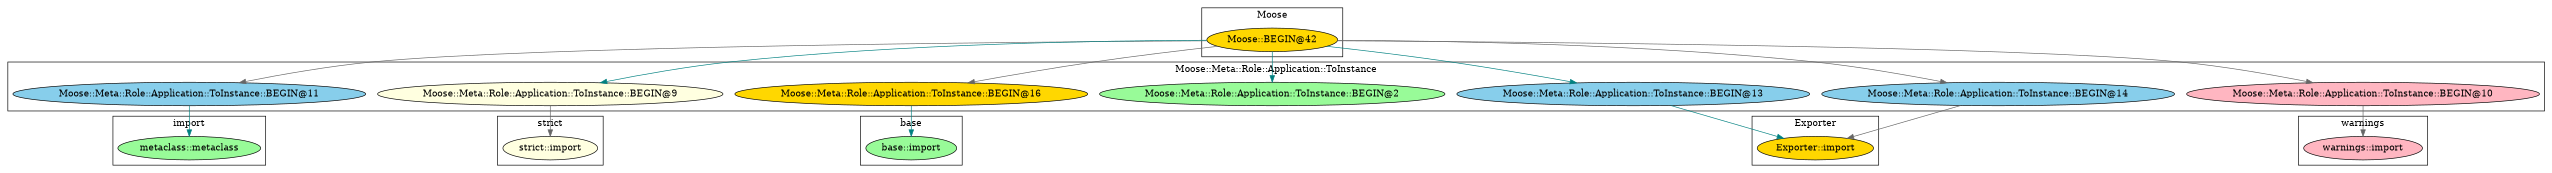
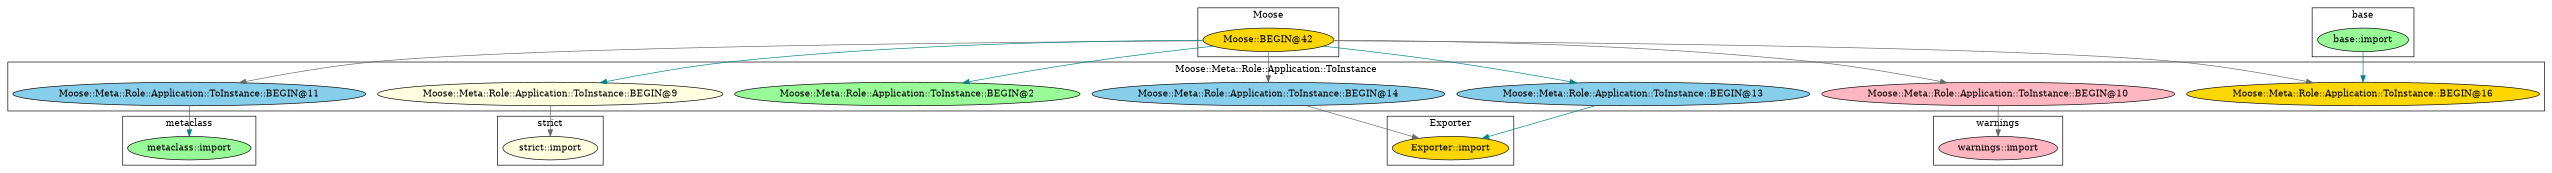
(911, 120) -> (2363, 66)
(189, 124) -> (189, 124)
(189, 148) -> (189, 148)
